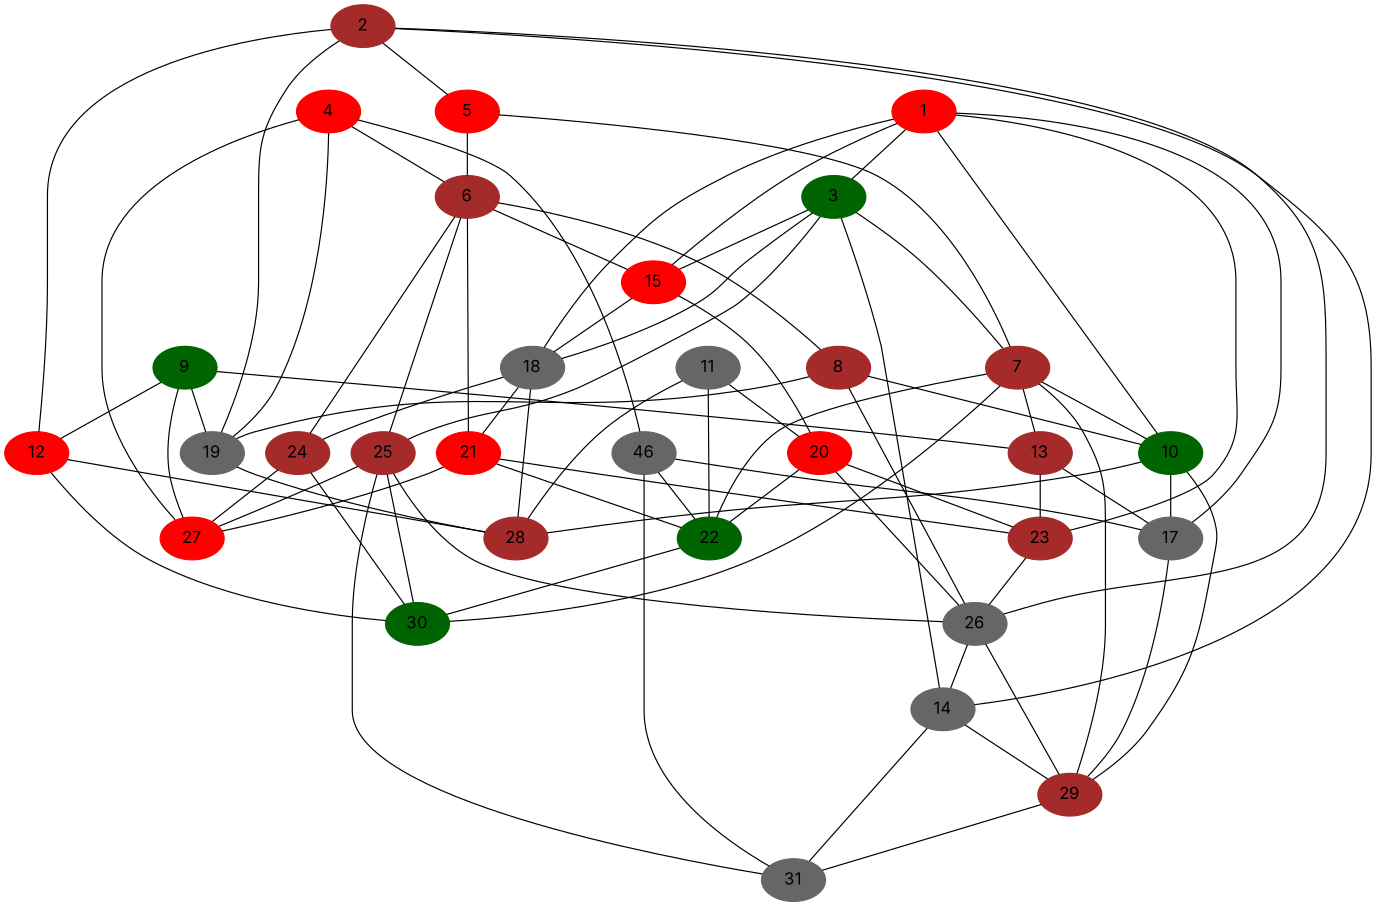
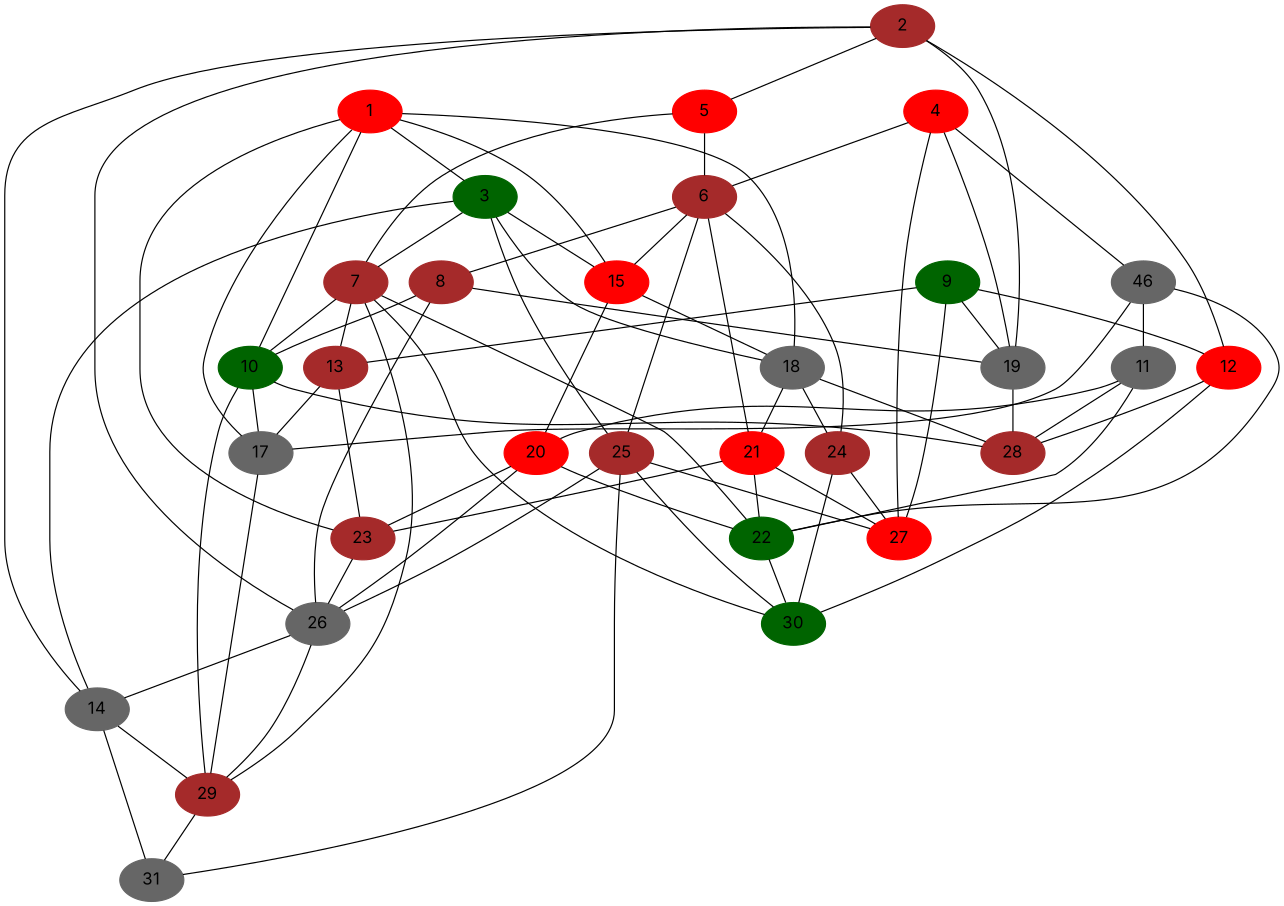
(644, 697) -> (1143, 324)
